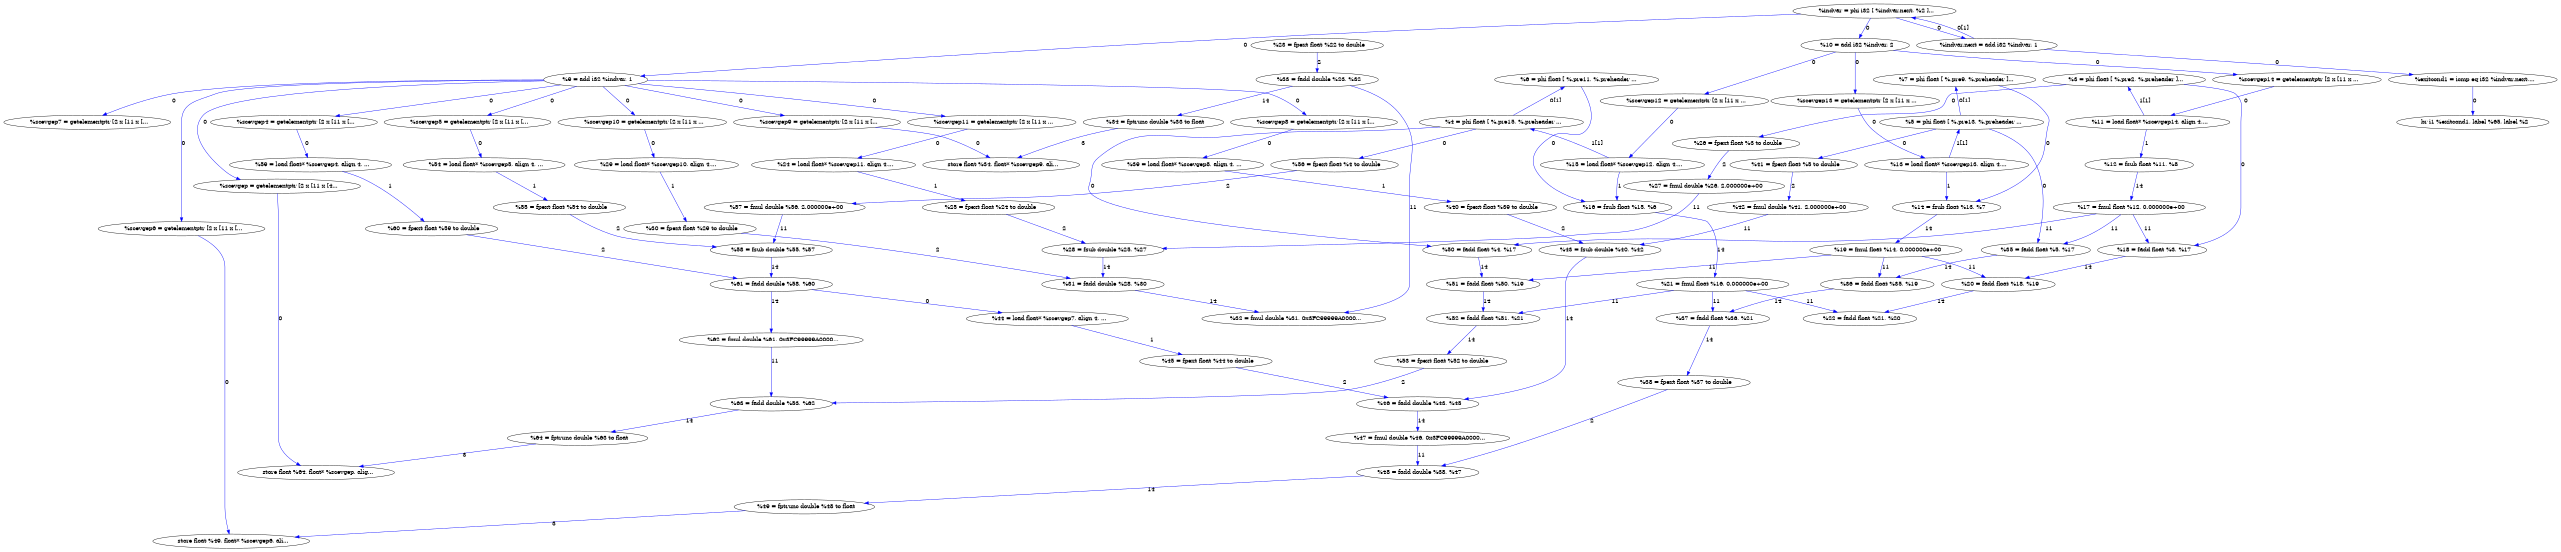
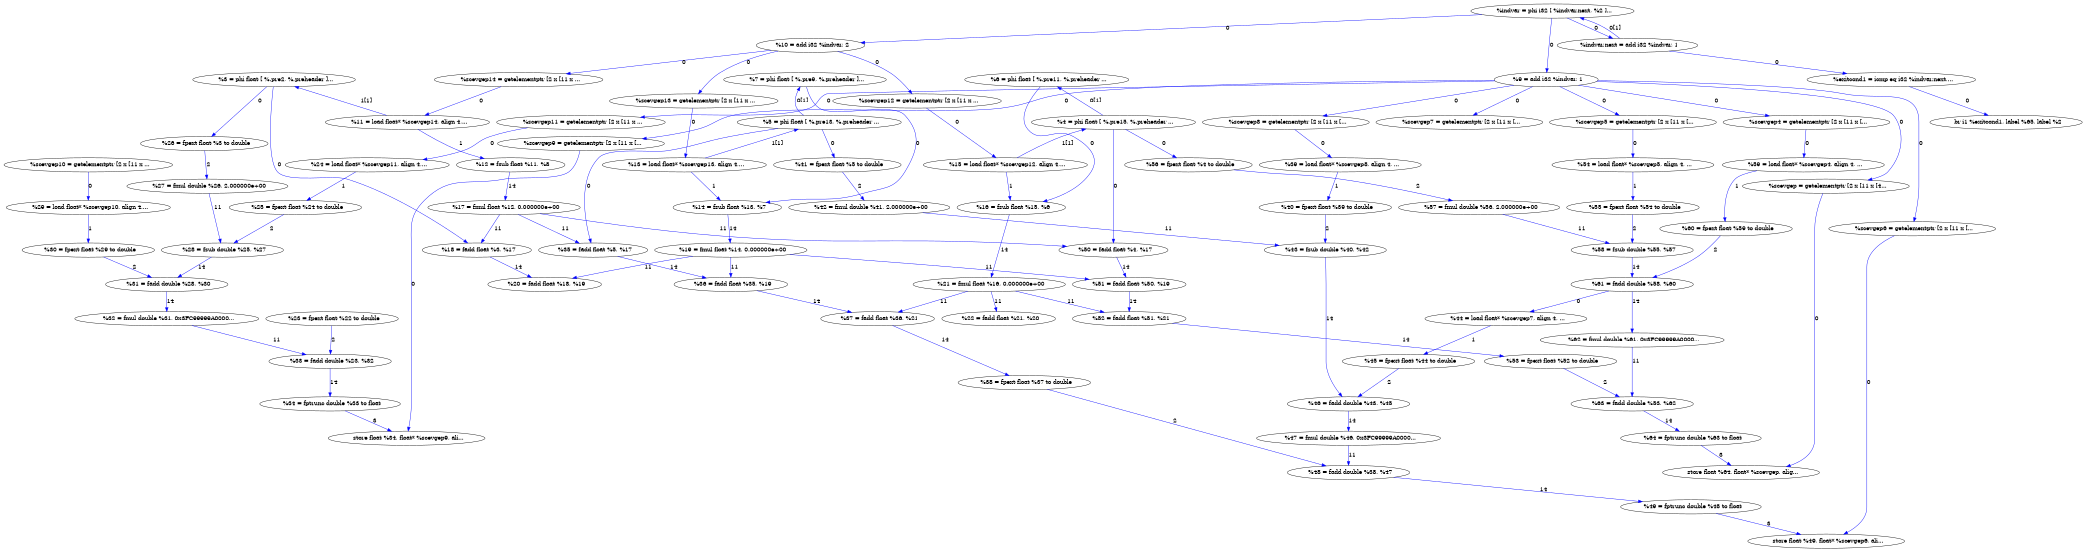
(617, 100) -> none
(1409, 204) -> (247, 340)
(1931, 301) -> none
